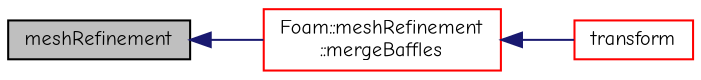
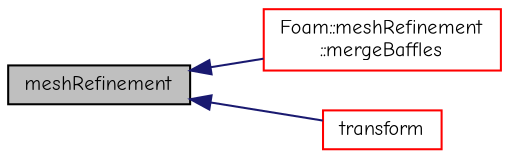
(548, 40) -> (267, 112)
